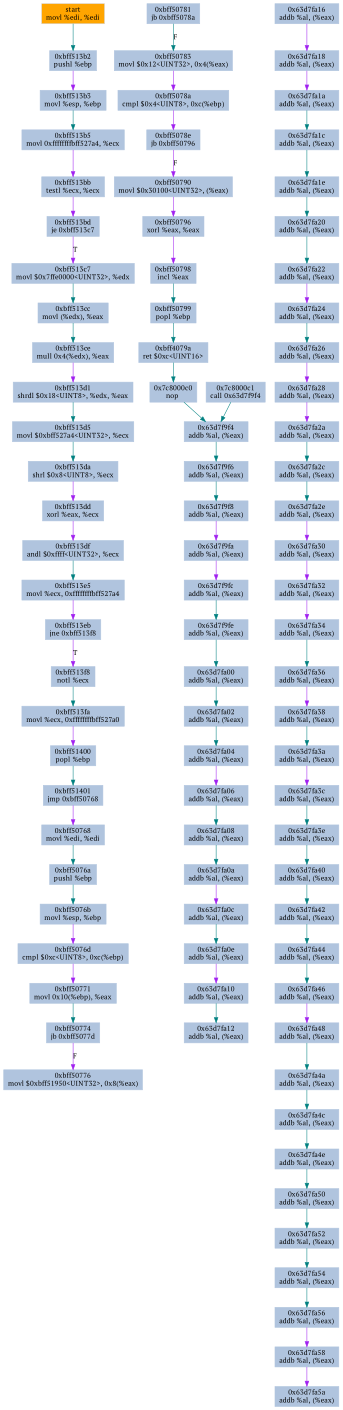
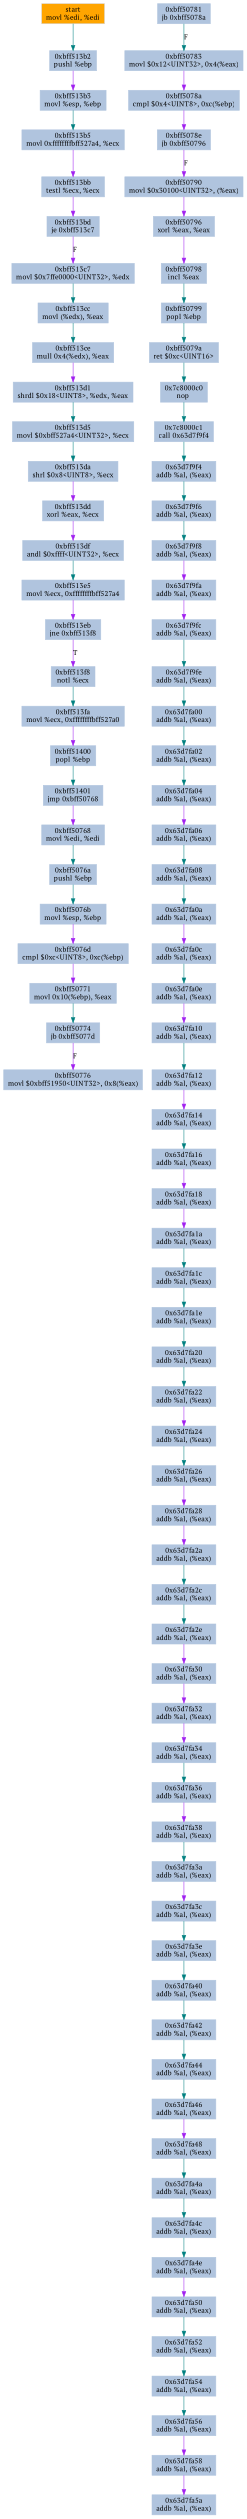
(76, 250) -> (75, 250)
(173, 353) -> (184, 353)
(193, 410) -> (184, 409)
none -> (184, 1119)
(307, 1176) -> (184, 2284)
